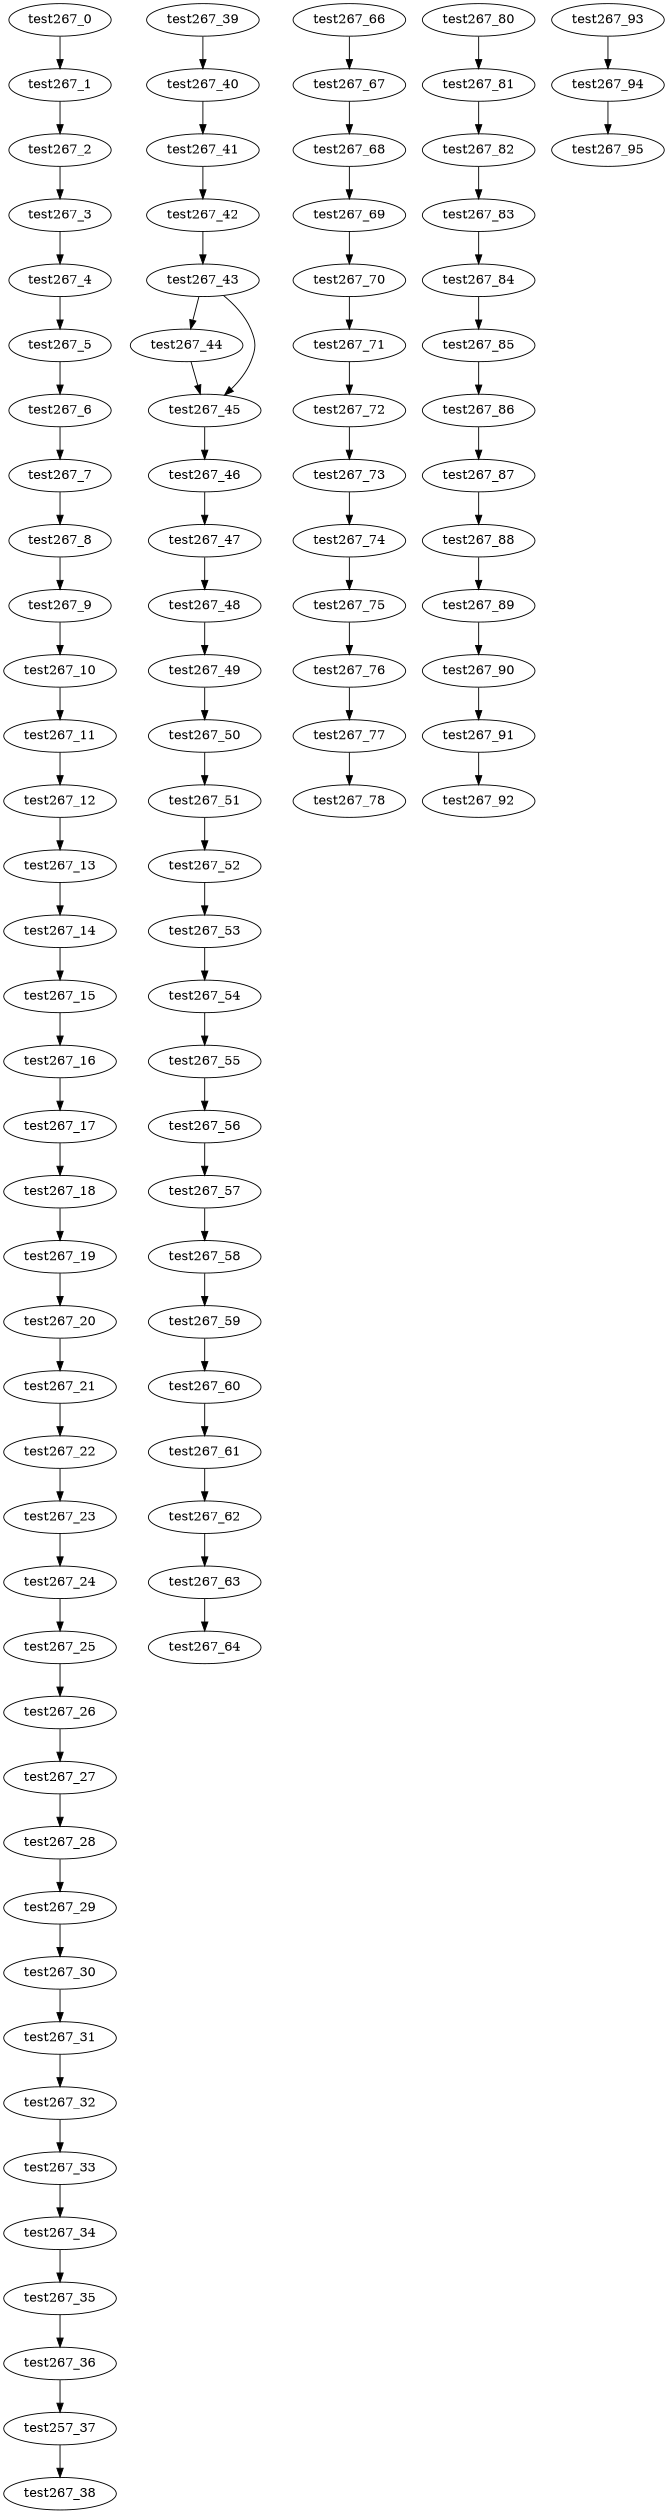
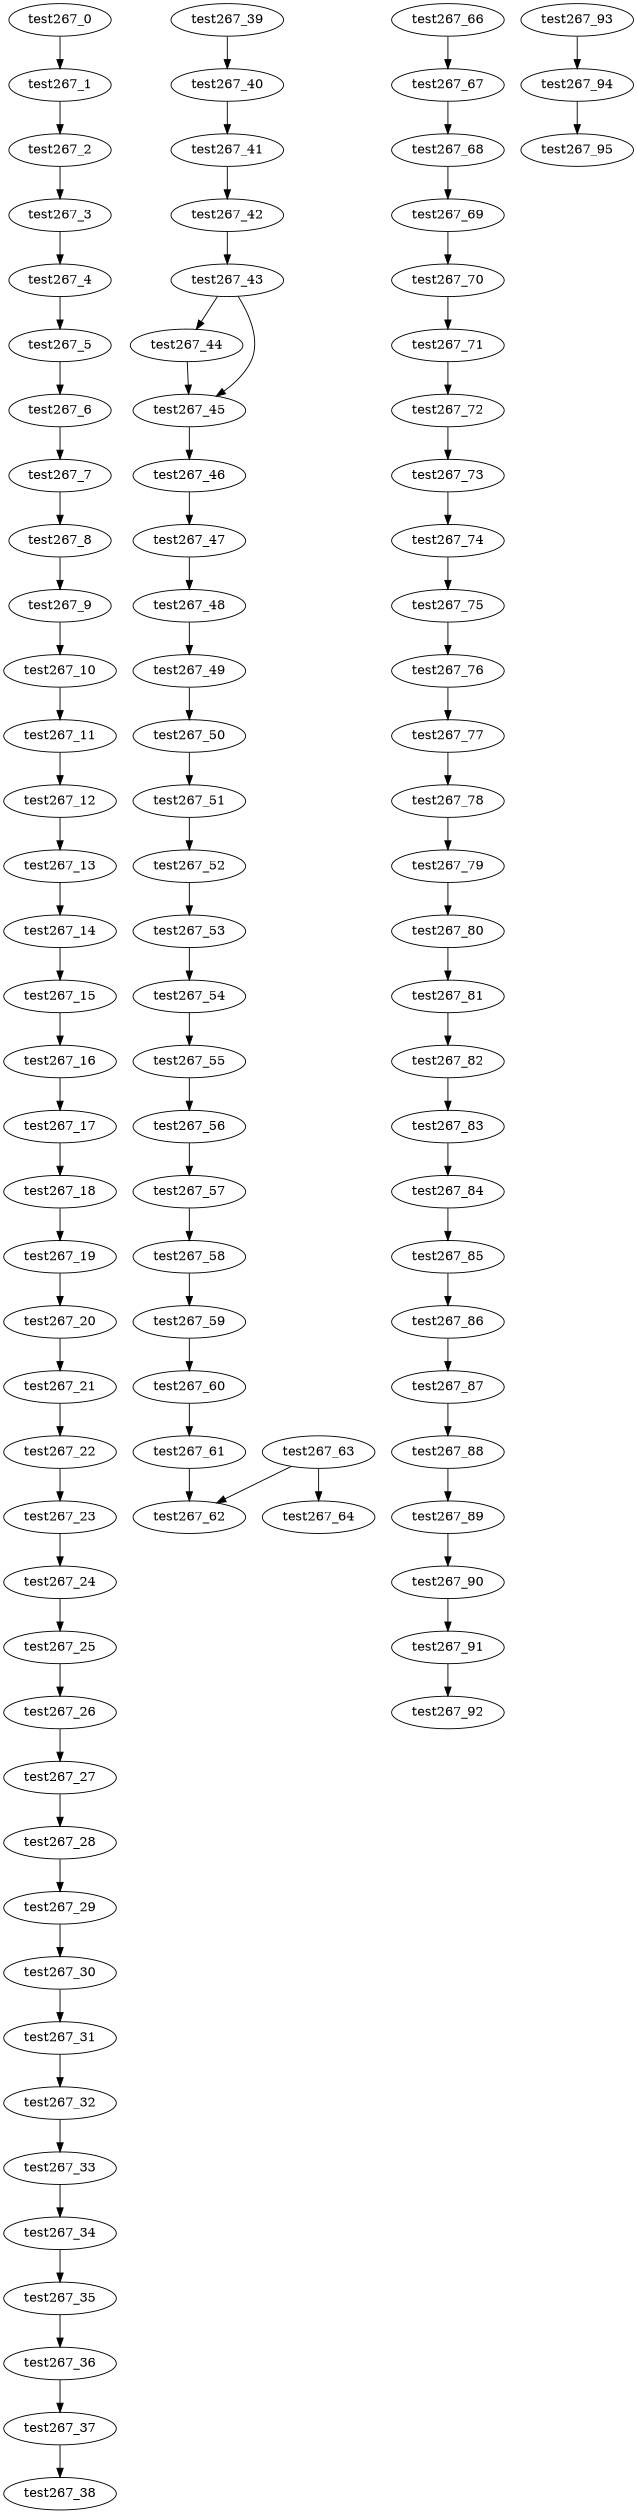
none -> (448, 866)
(205, 1545) -> (258, 1483)
(60, 2429) -> (60, 2429)
